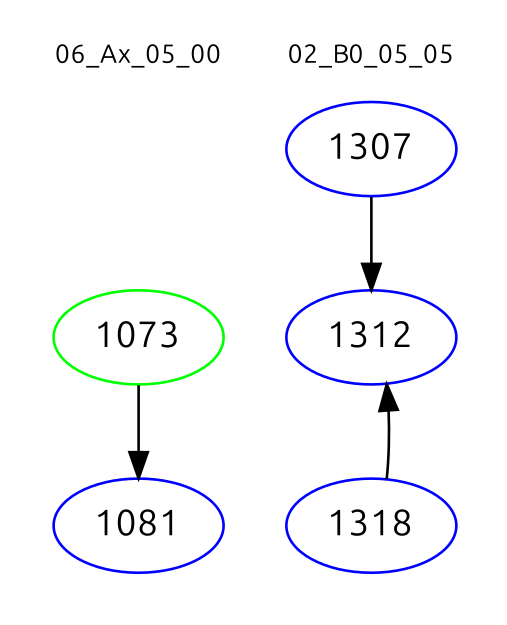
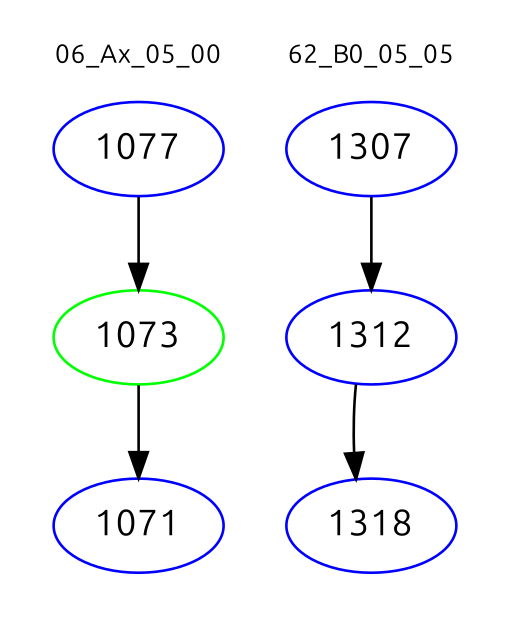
(371, 56) -> (371, 56)
none -> (139, 149)
(389, 445) -> (354, 418)
(139, 526) -> (139, 526)
